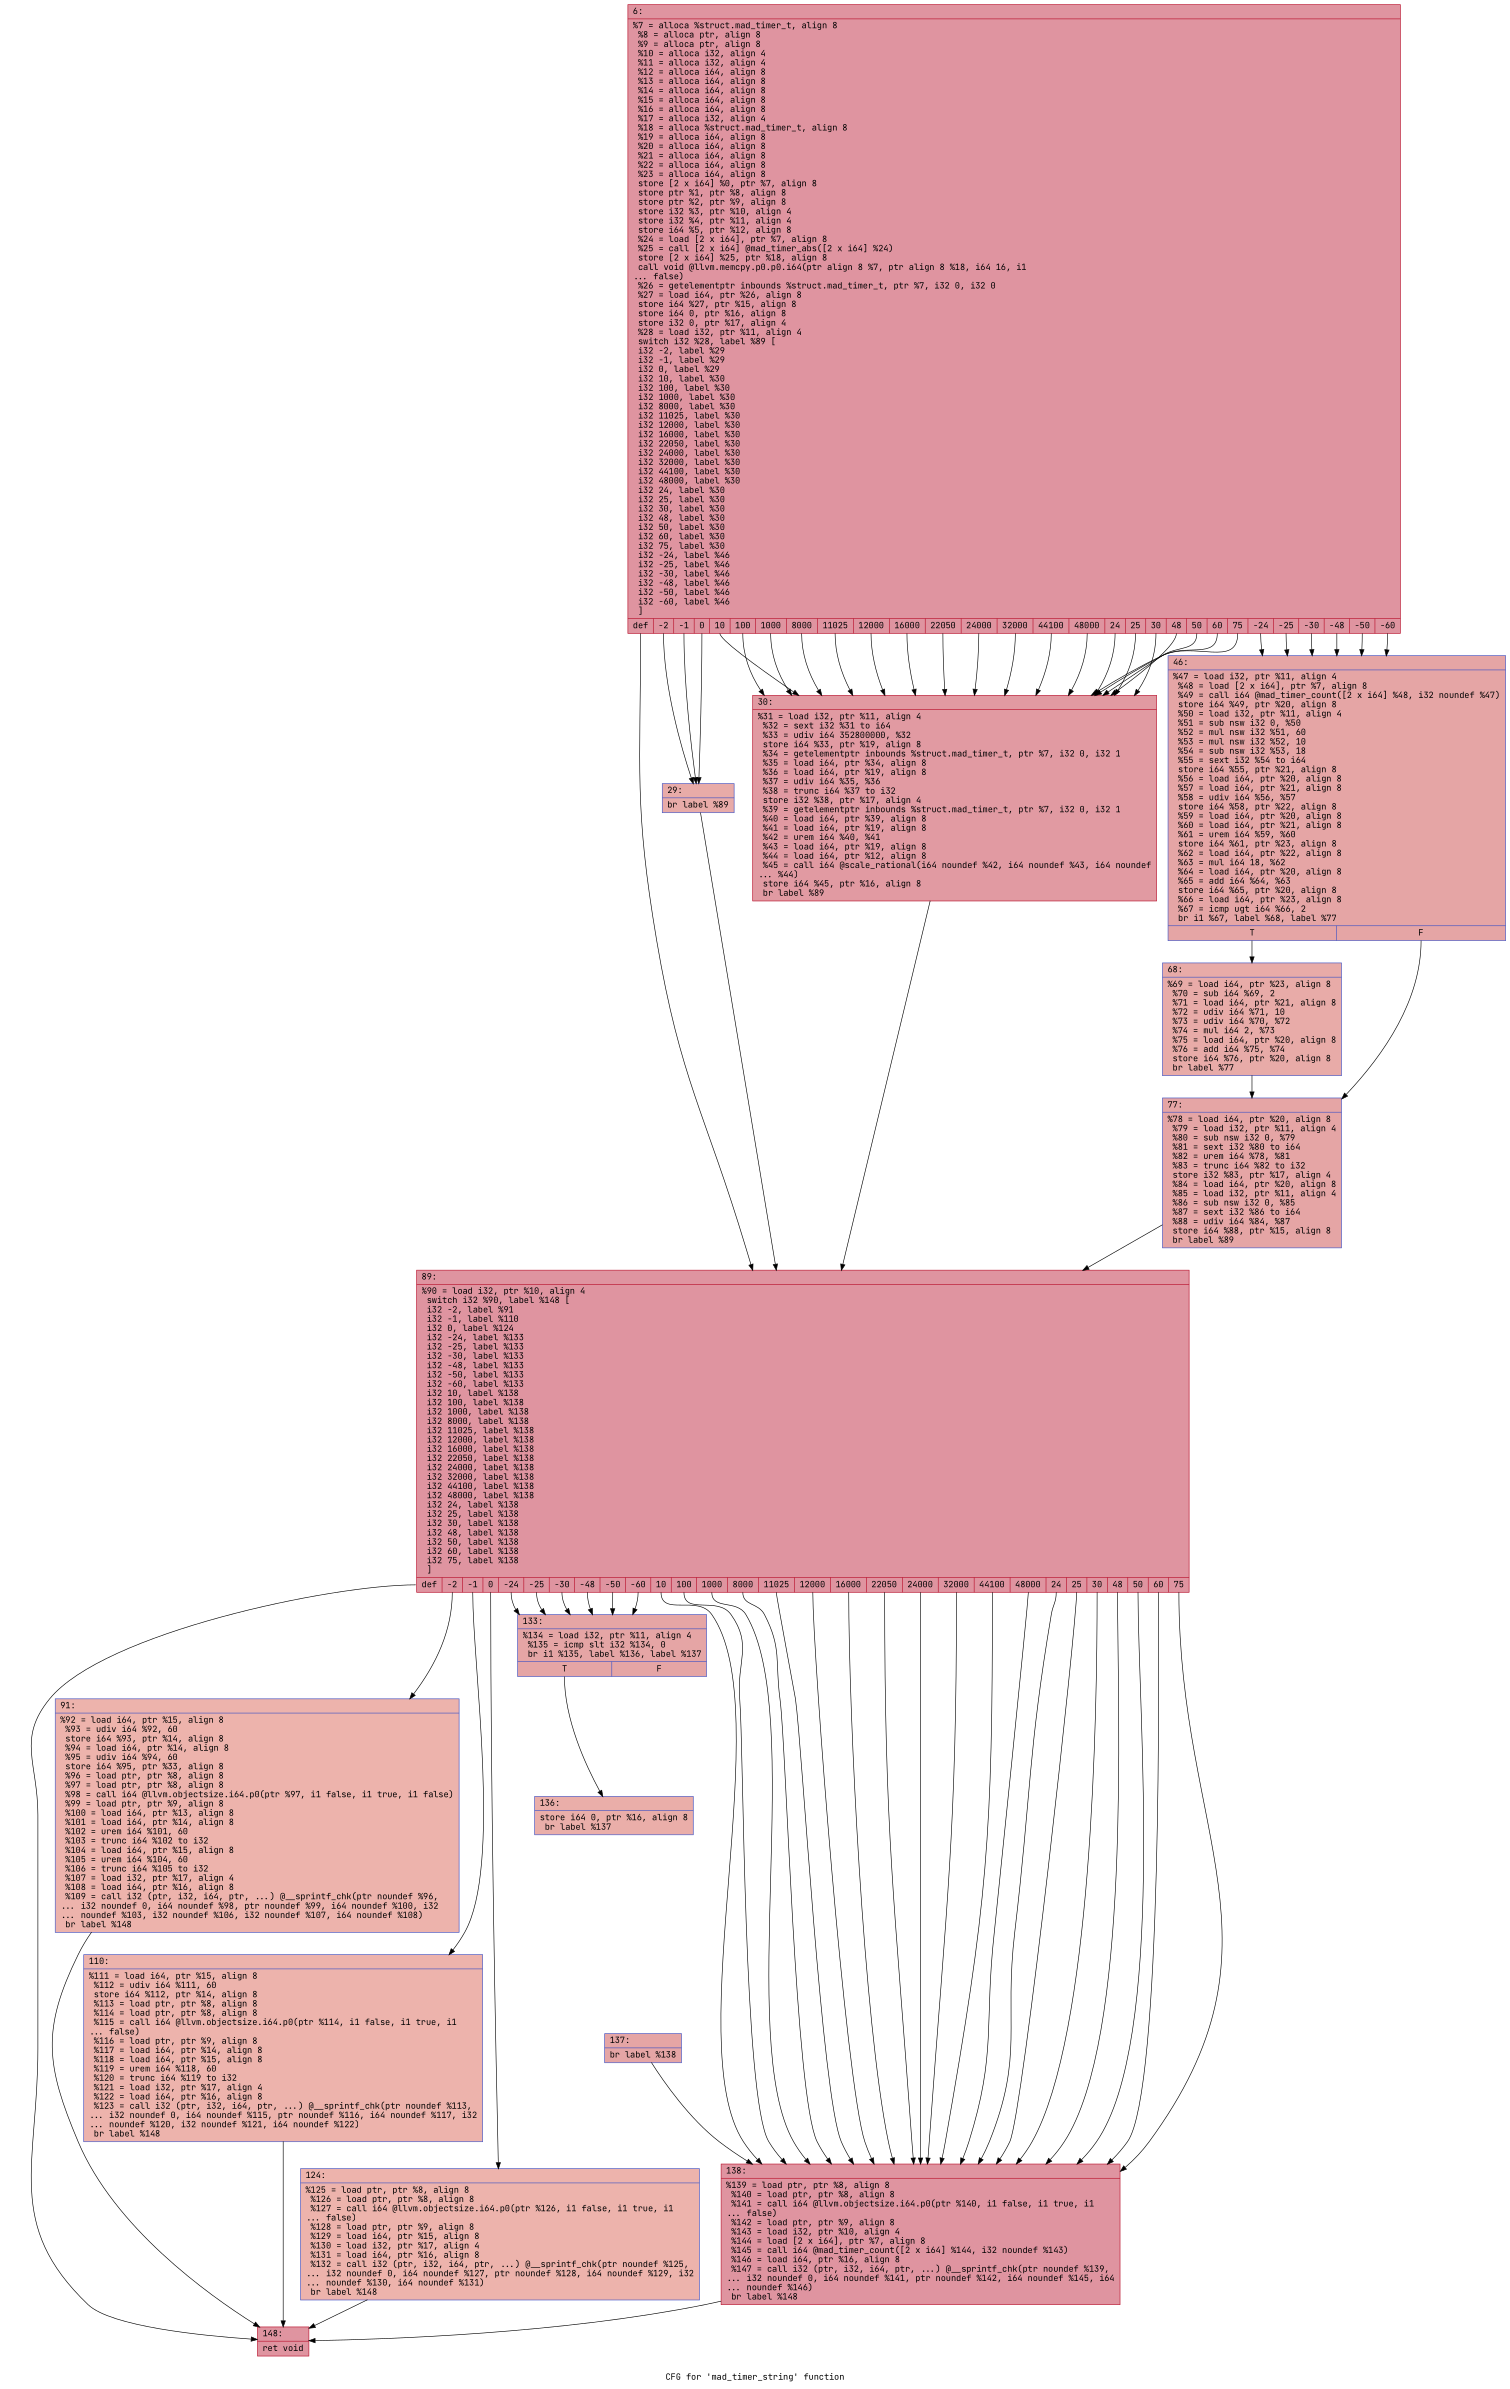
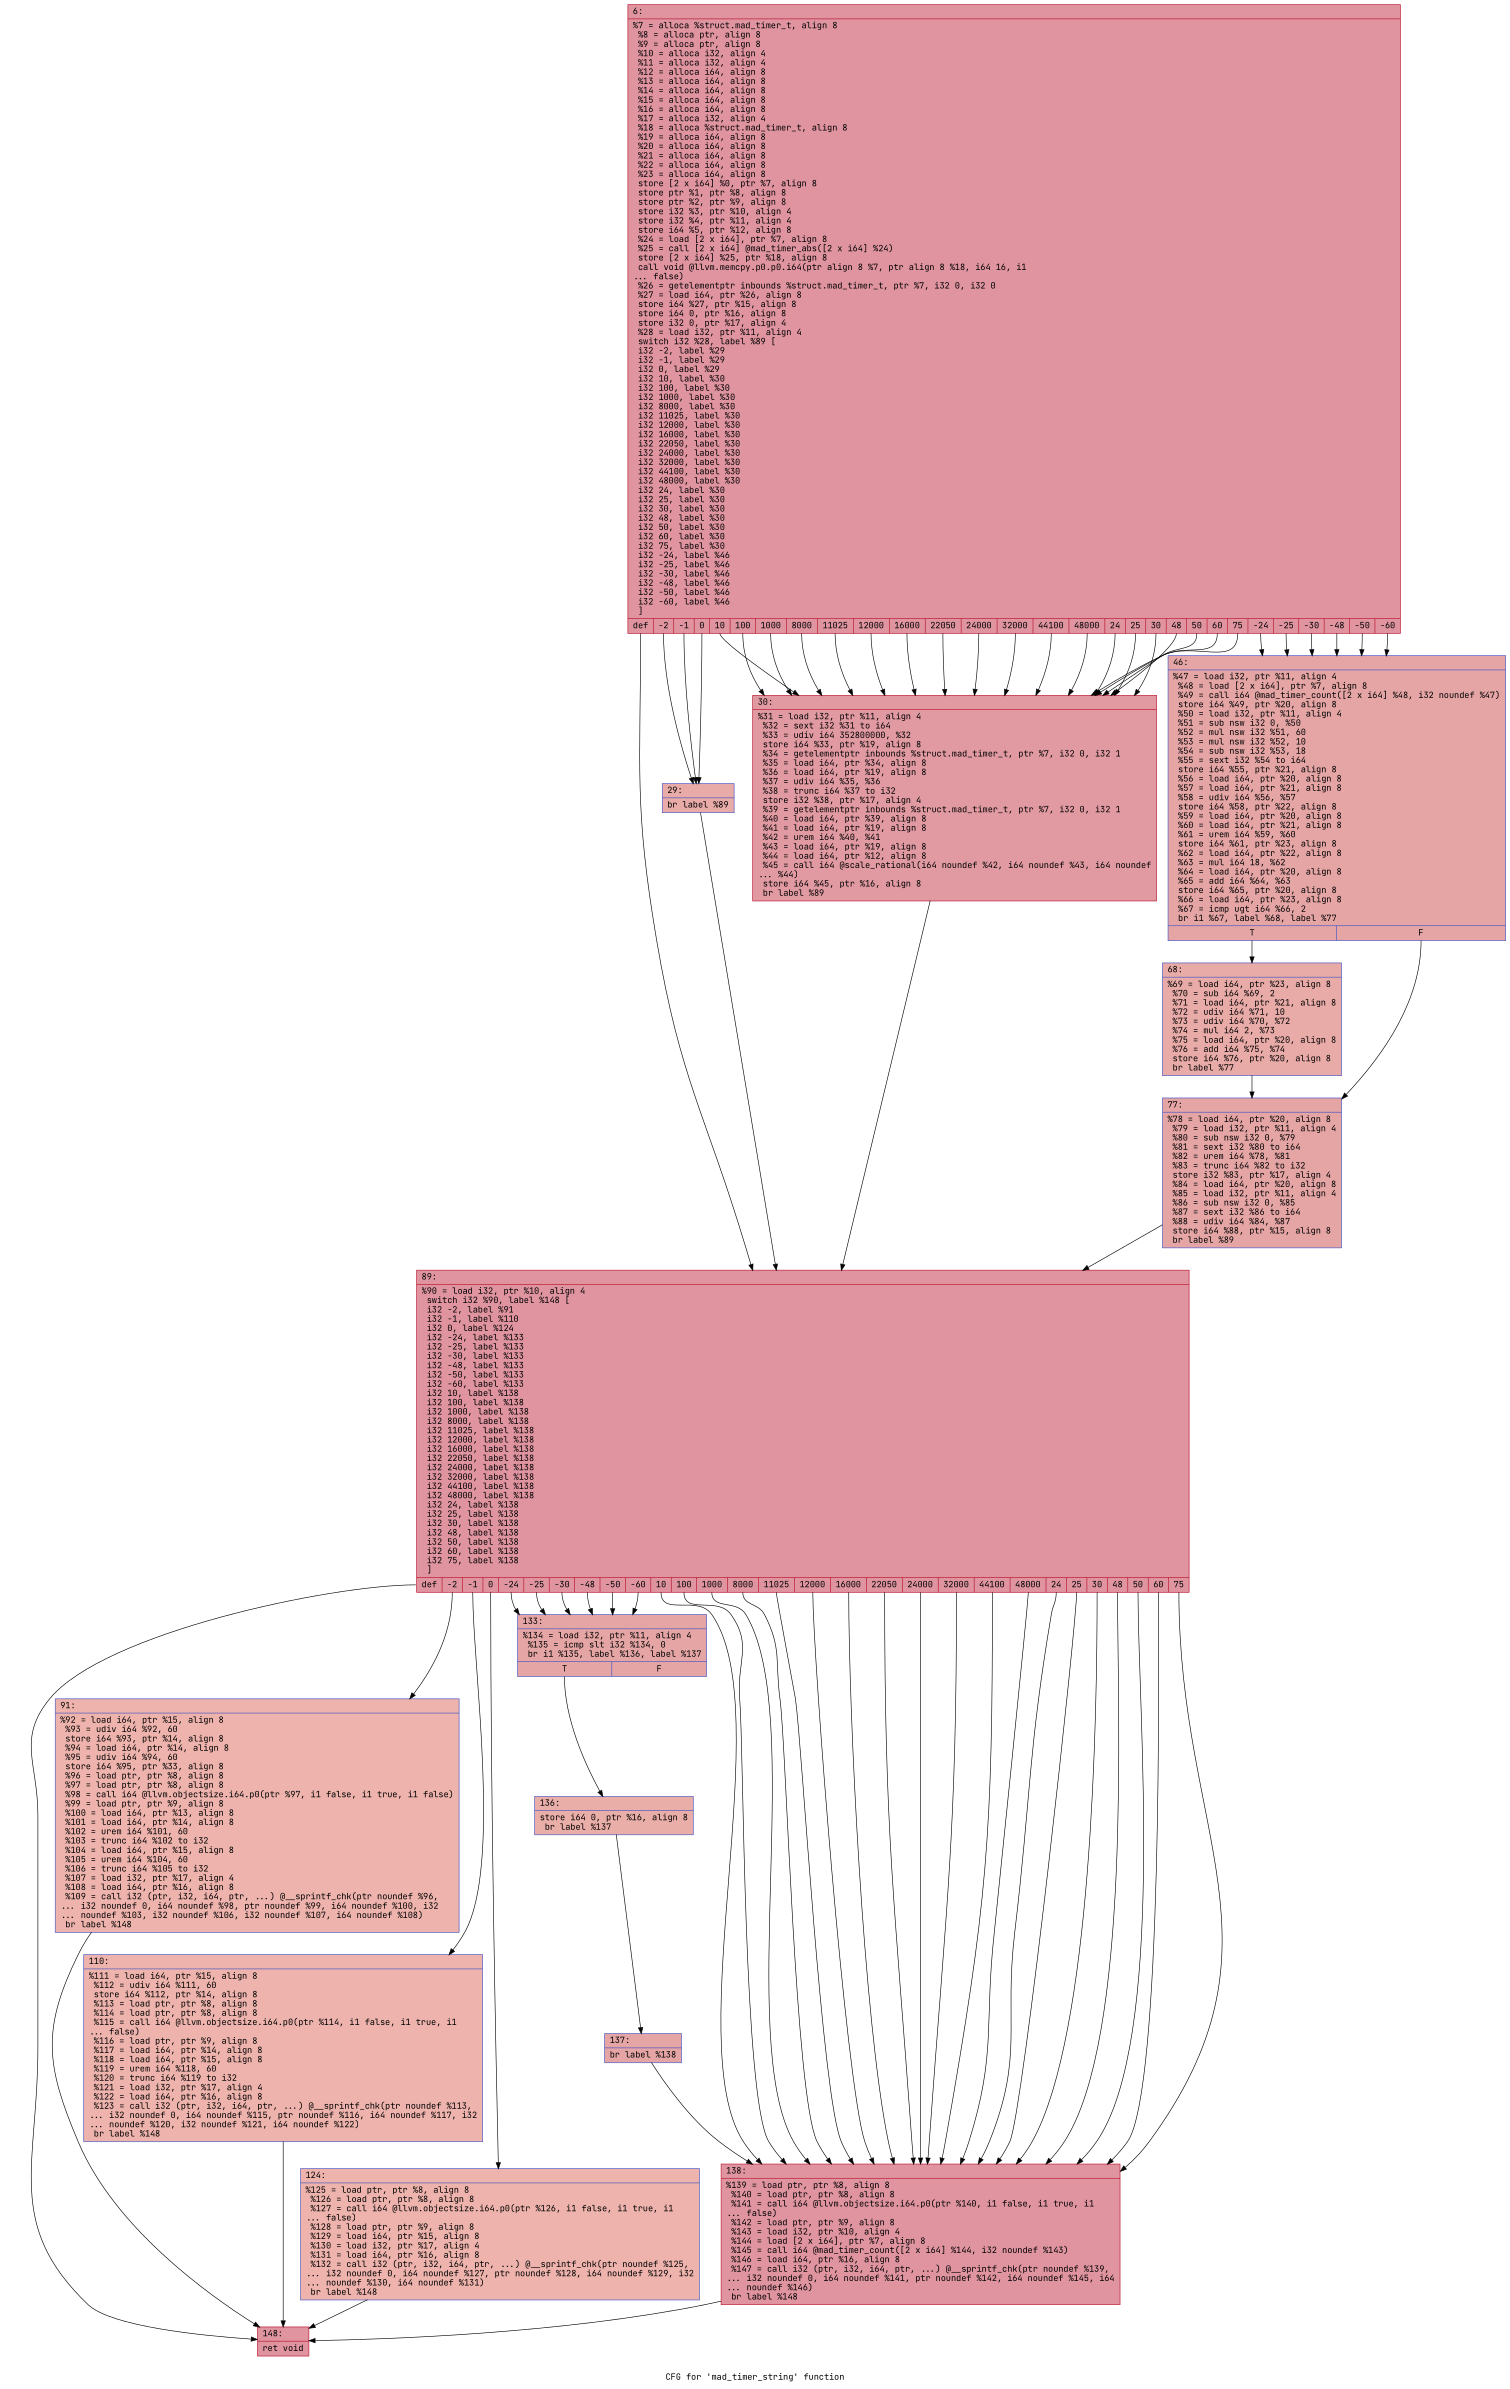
none -> (628, 1931)
